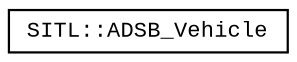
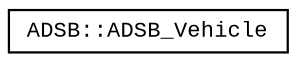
(148, 31) -> (148, 31)
